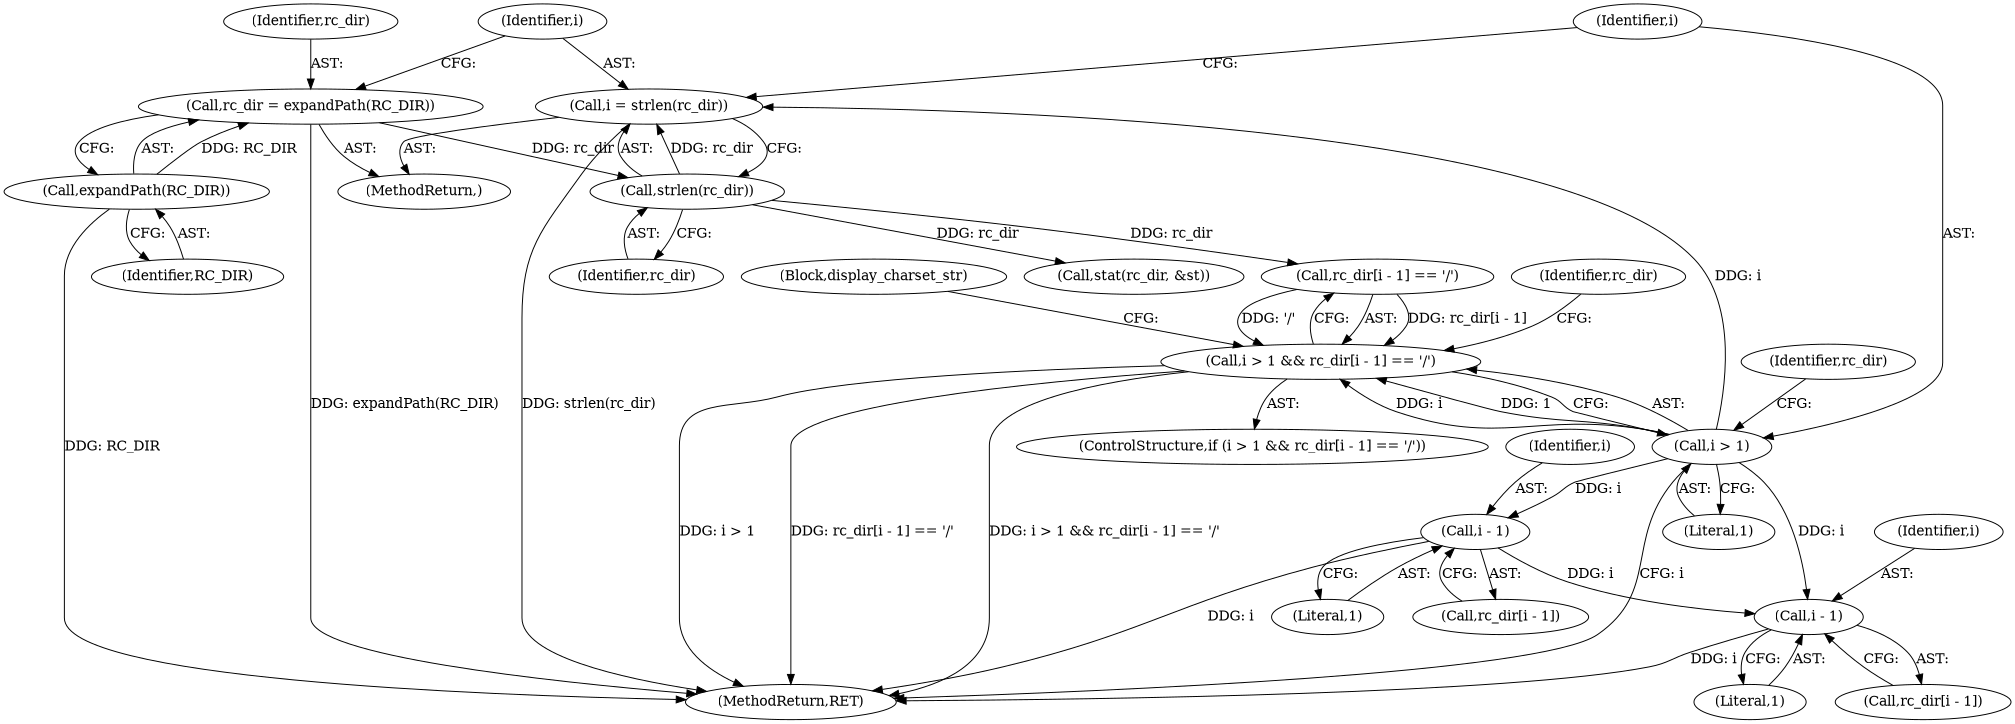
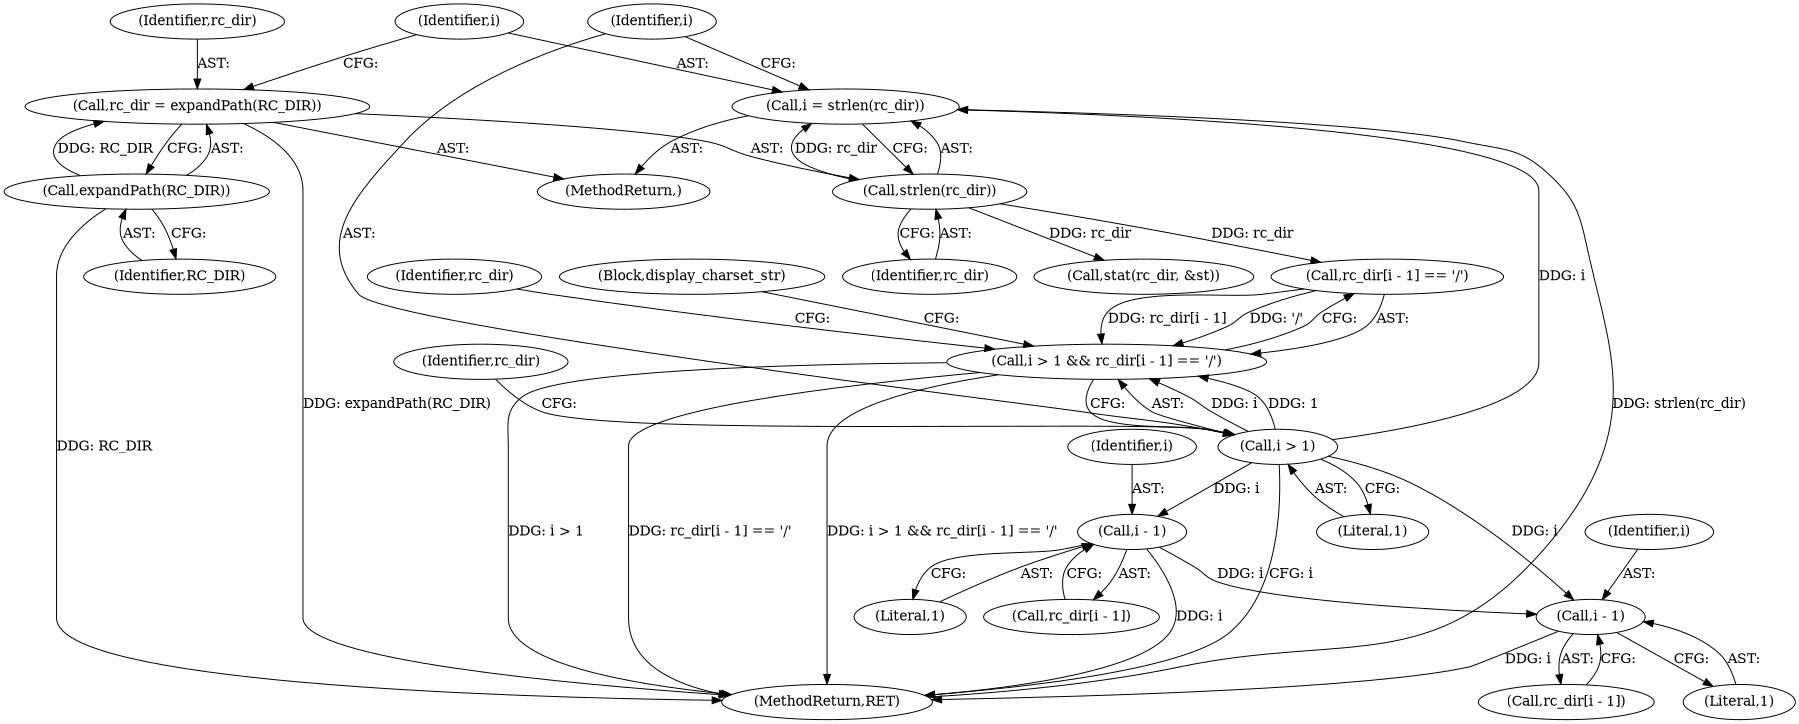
(573, 149) -> (769, 149)
(1252, 447) -> none
(522, 452) -> (1613, 393)
